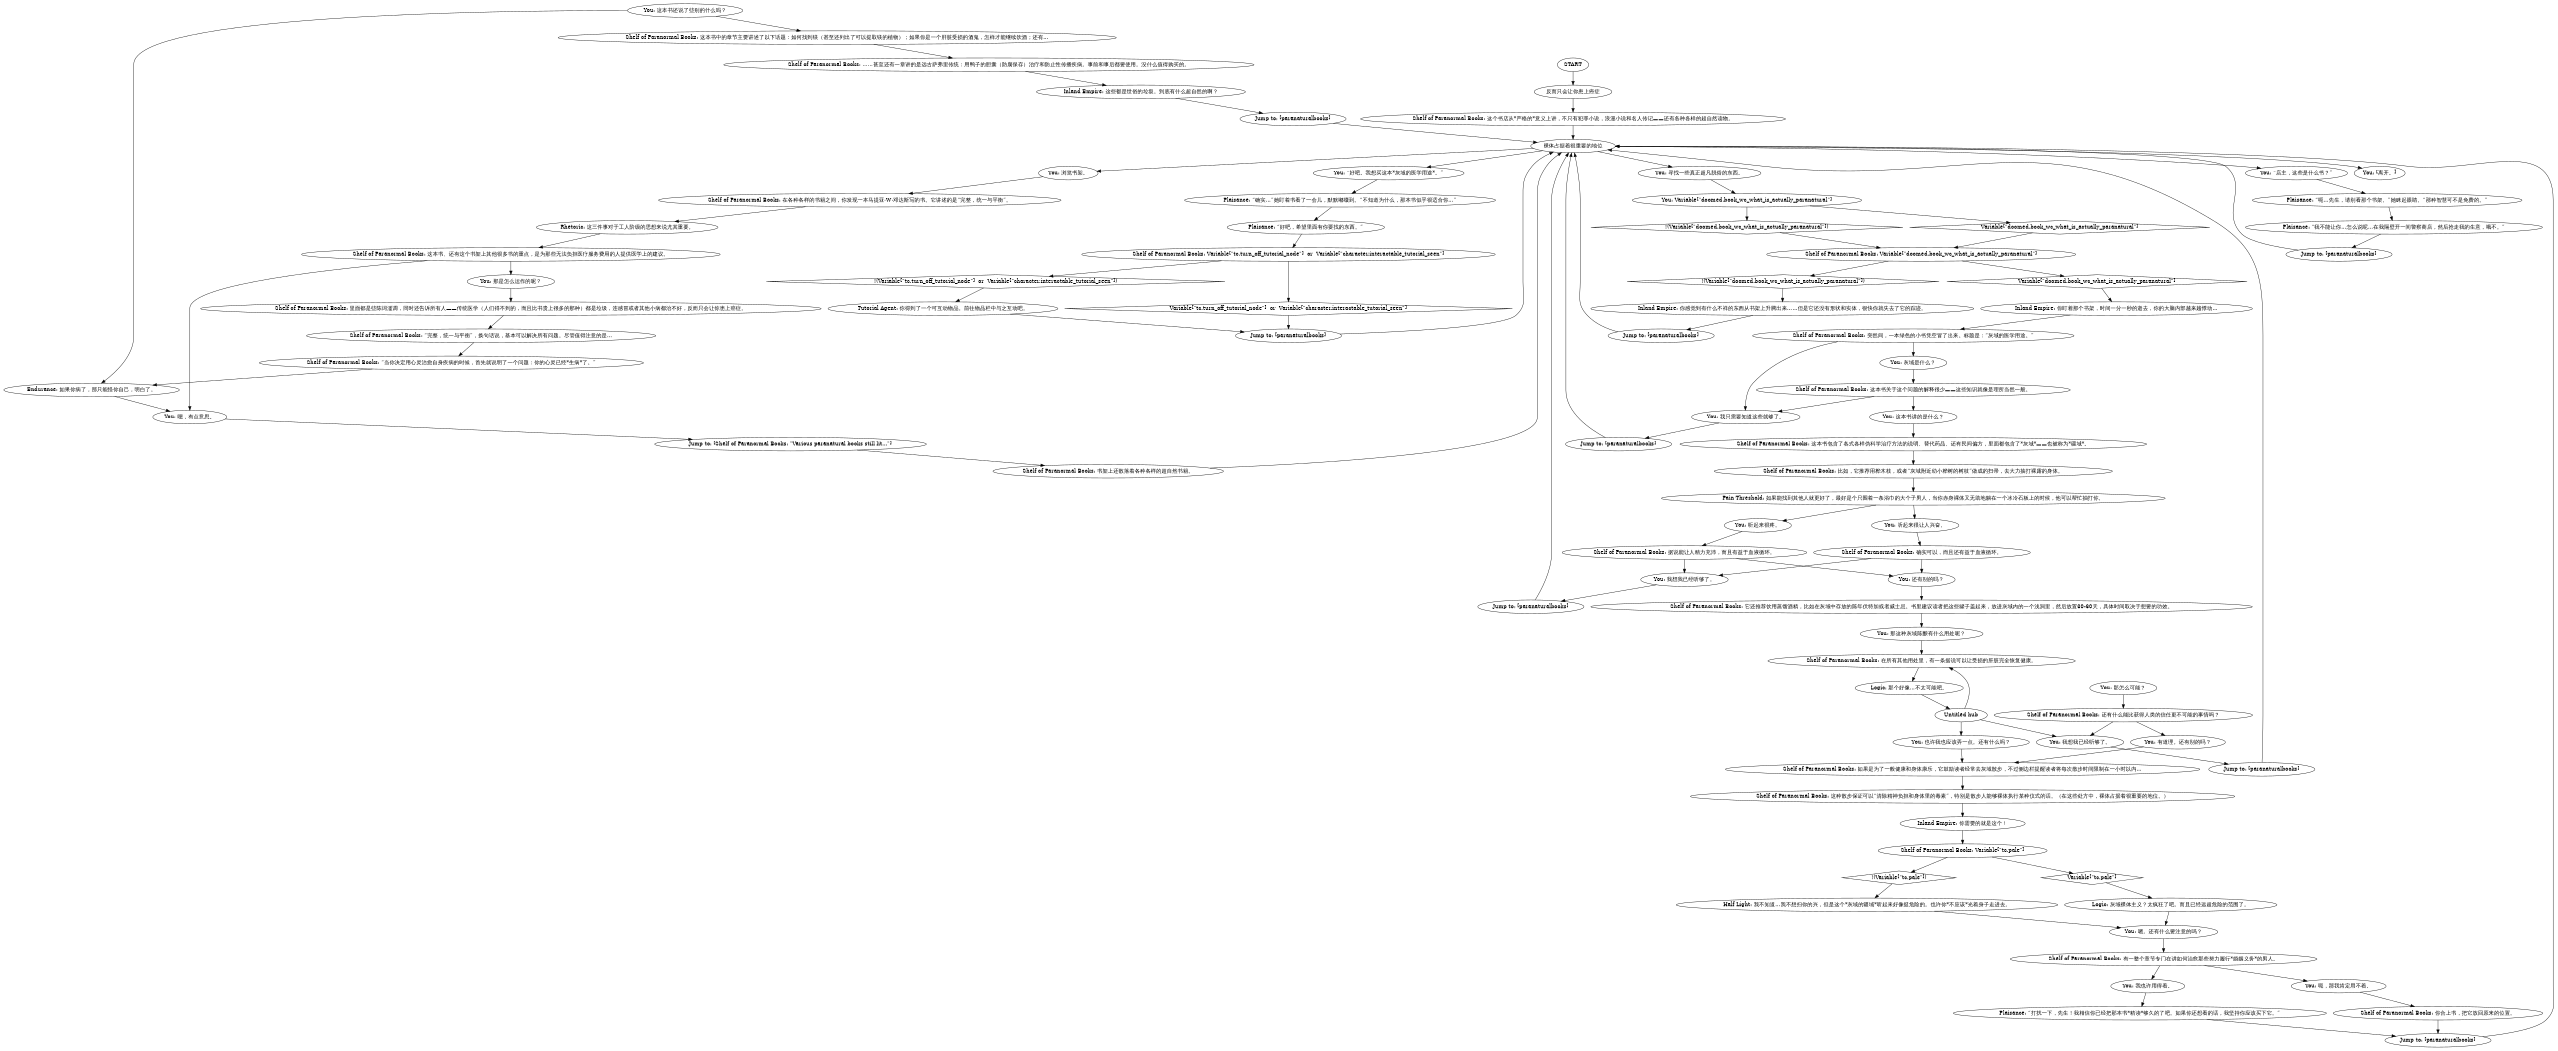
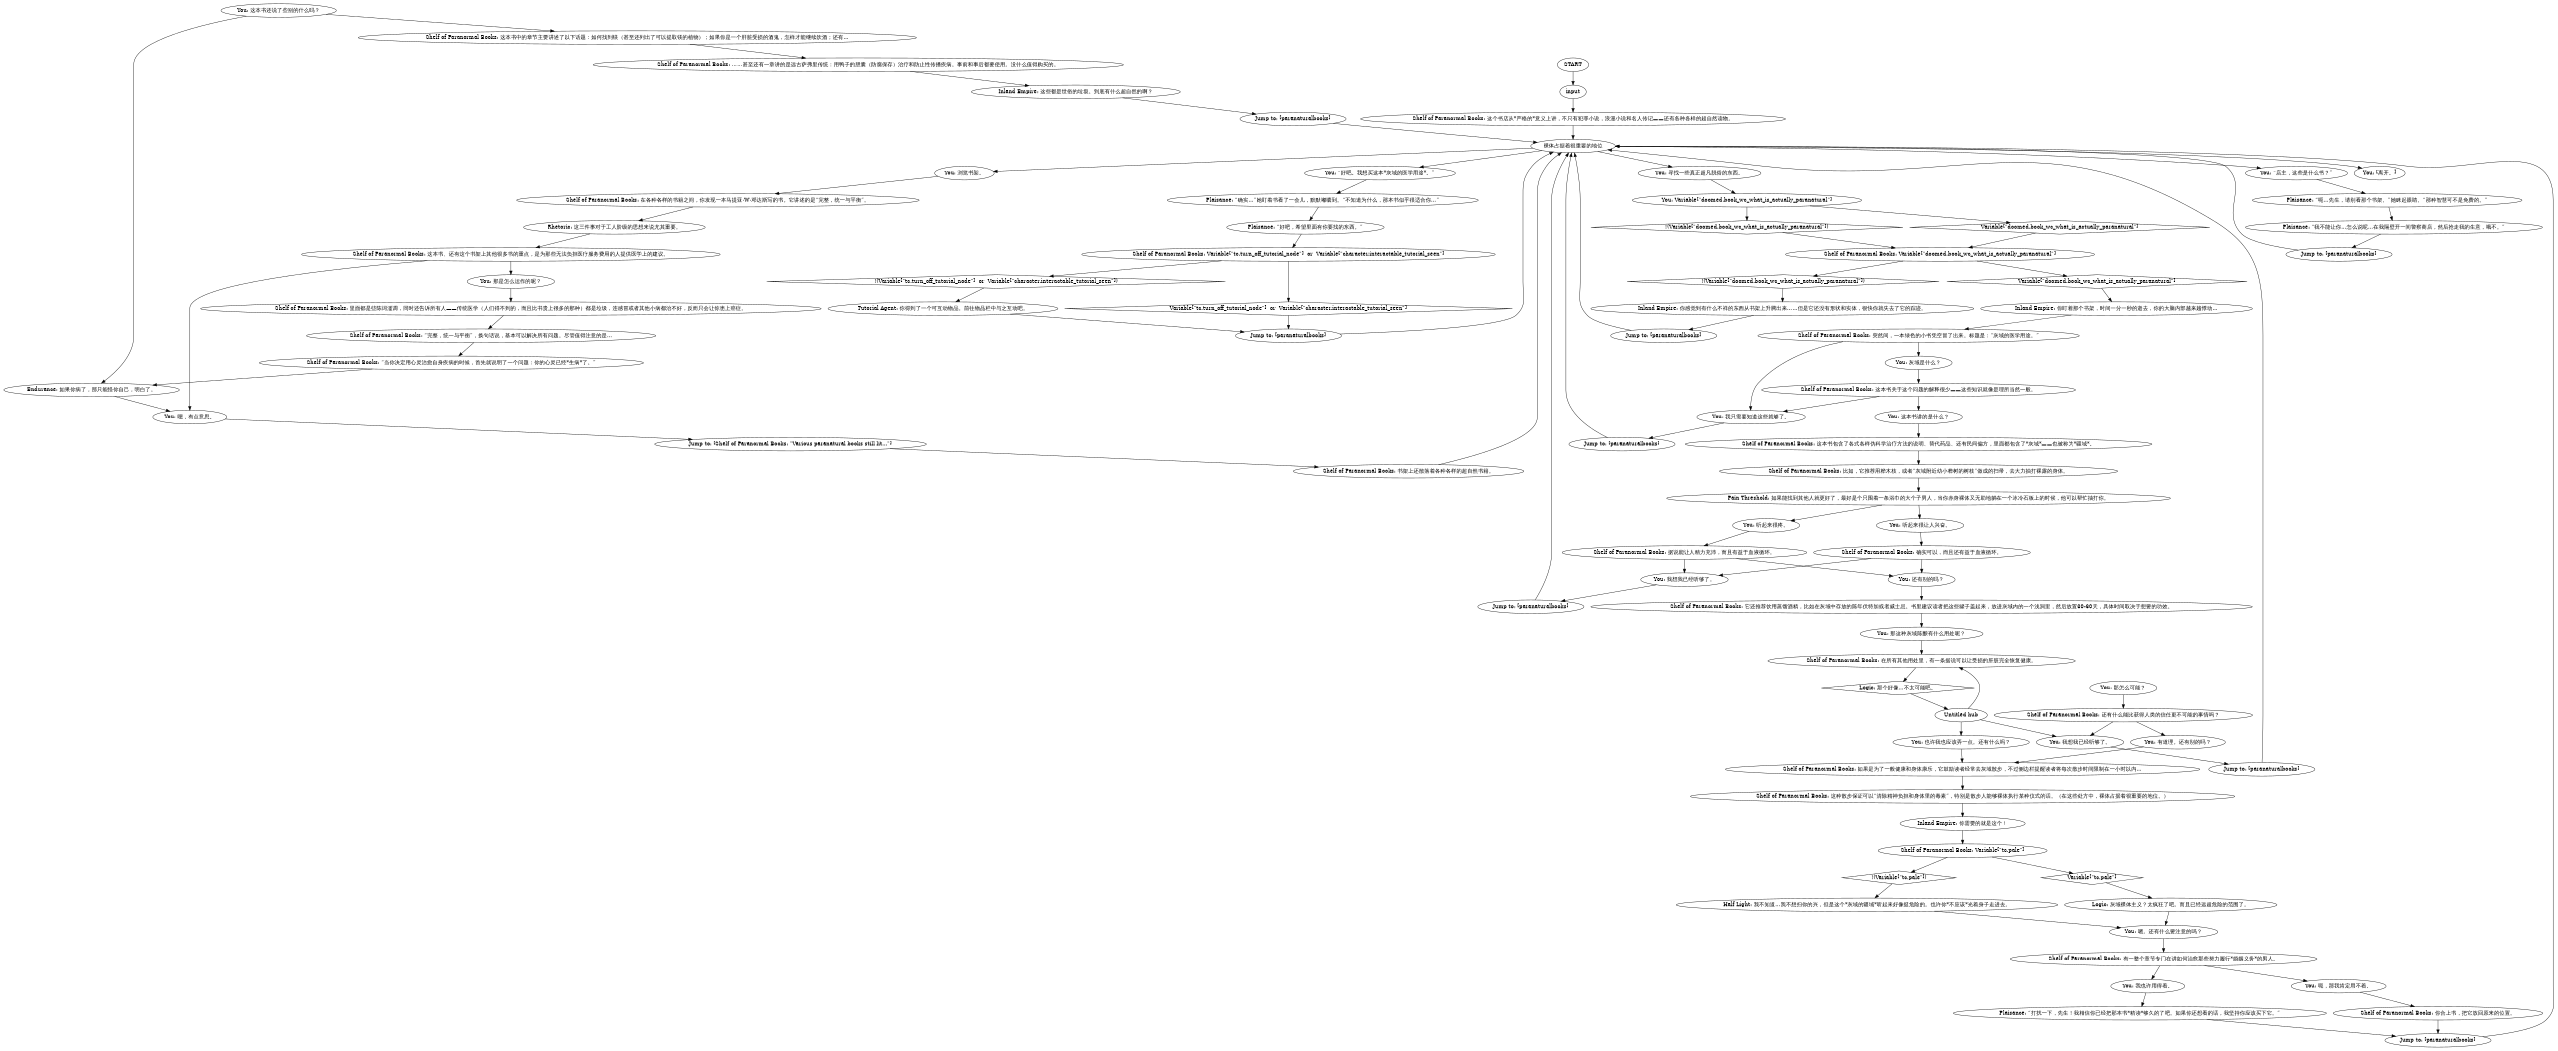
(1573, 92) -> (1573, 92)
(1909, 688) -> (1898, 688)
